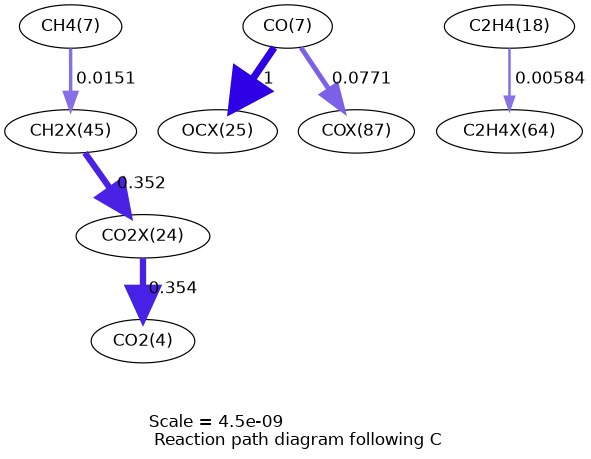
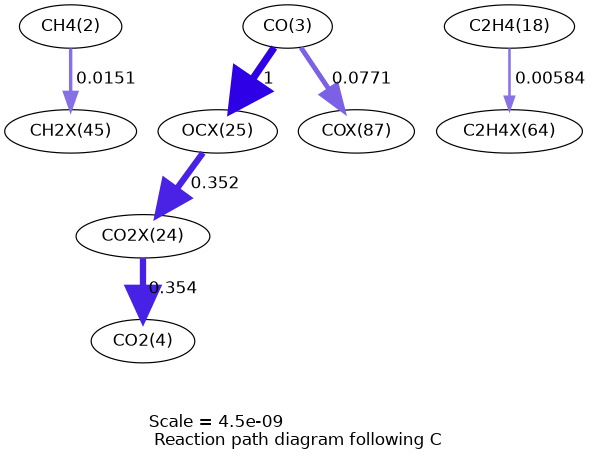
(71, 27) -> (71, 27)
(288, 27) -> (288, 27)
(98, 171) -> (190, 171)
